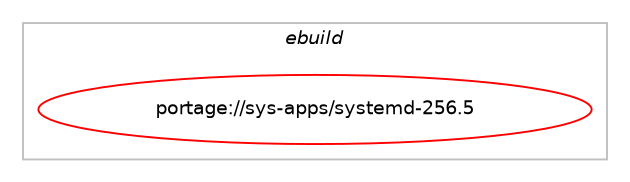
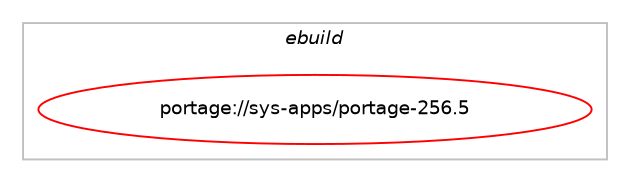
(315, 109) -> (315, 109)
